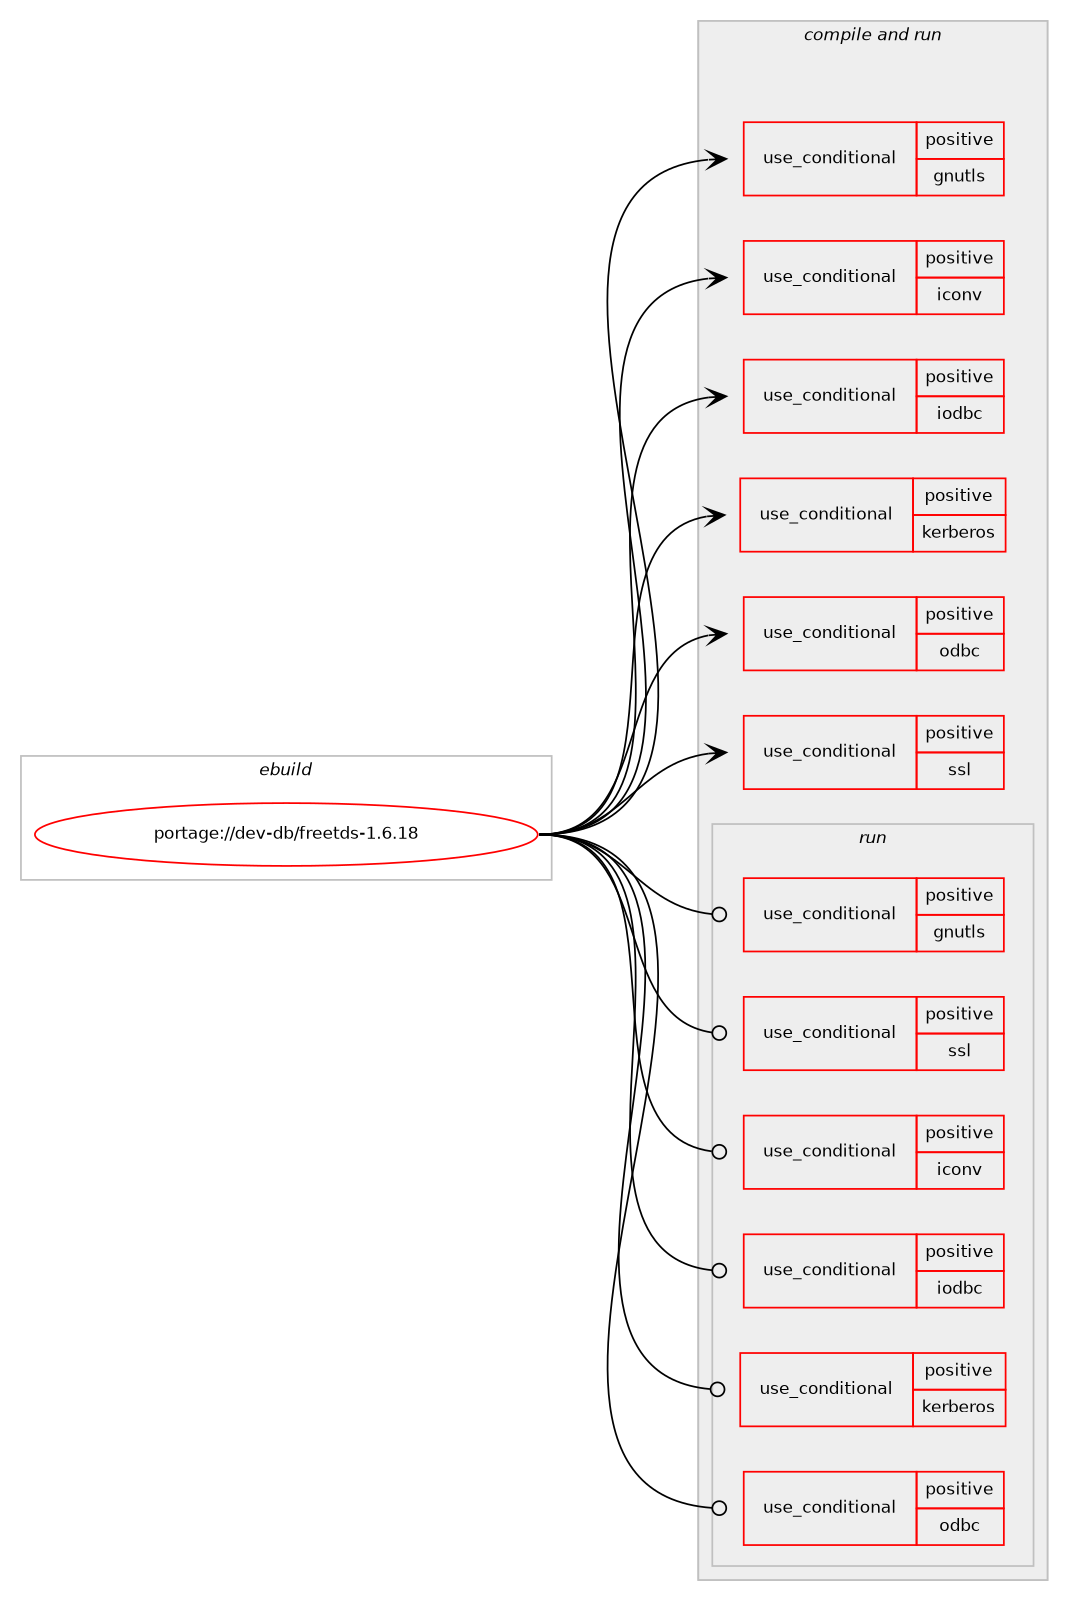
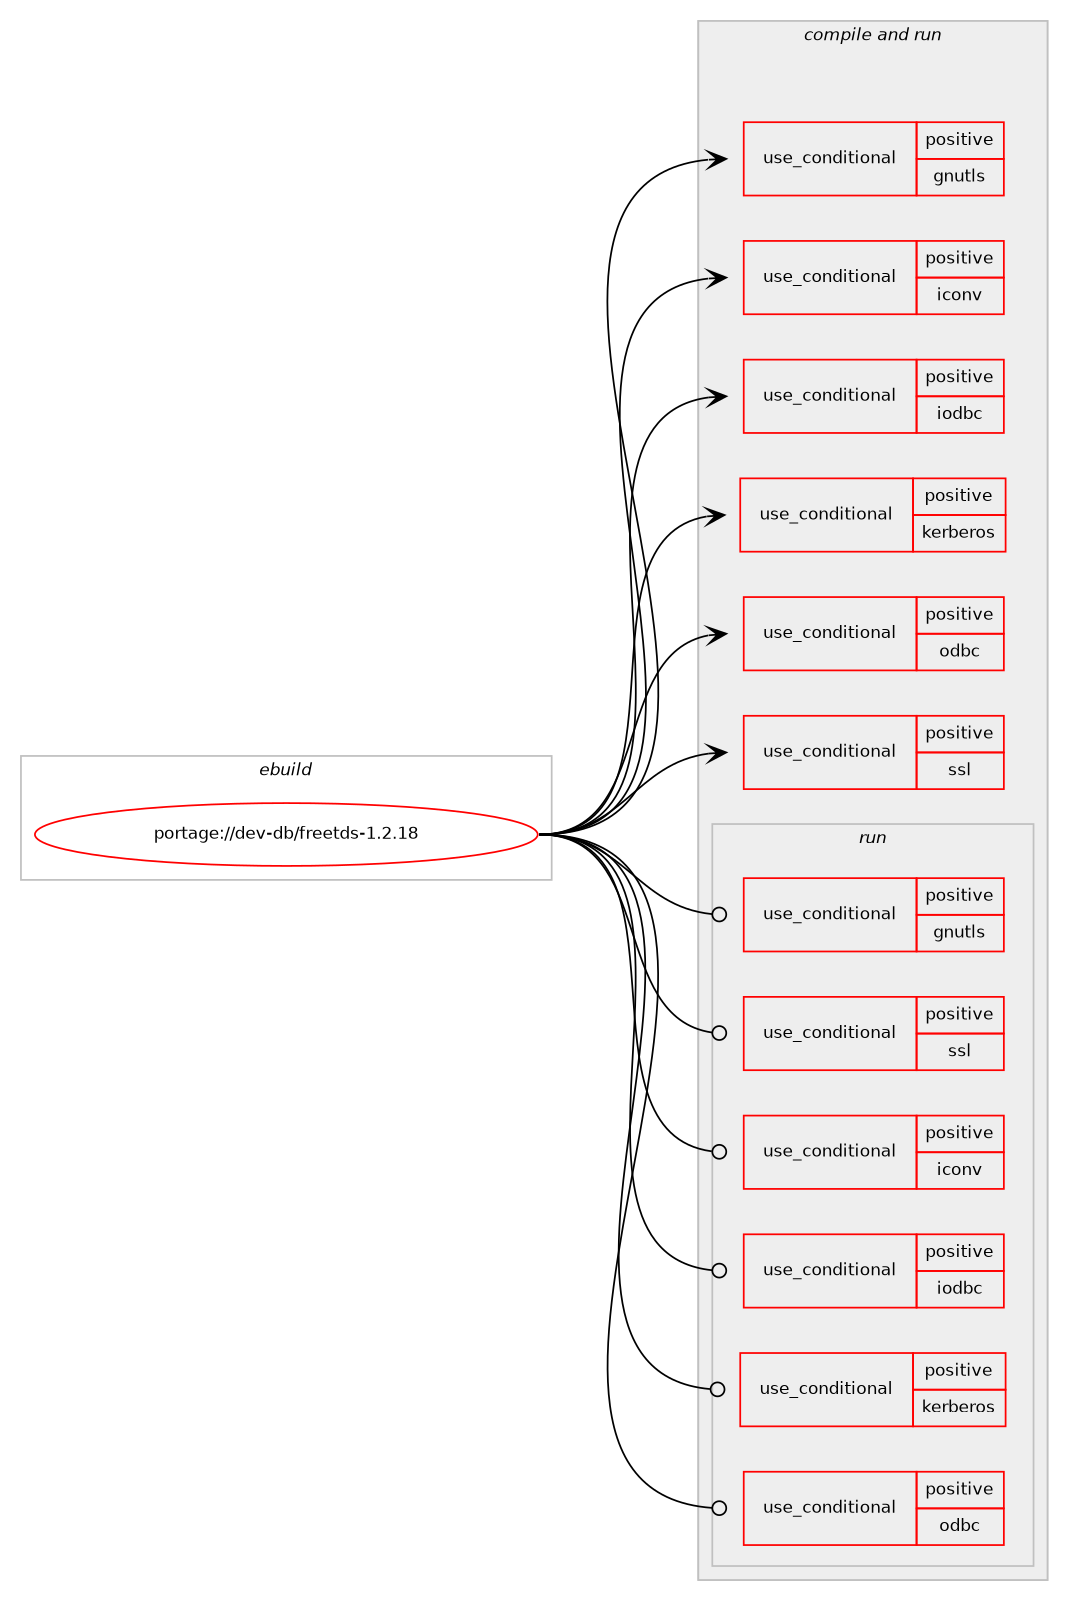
(286, 835) -> (286, 835)
